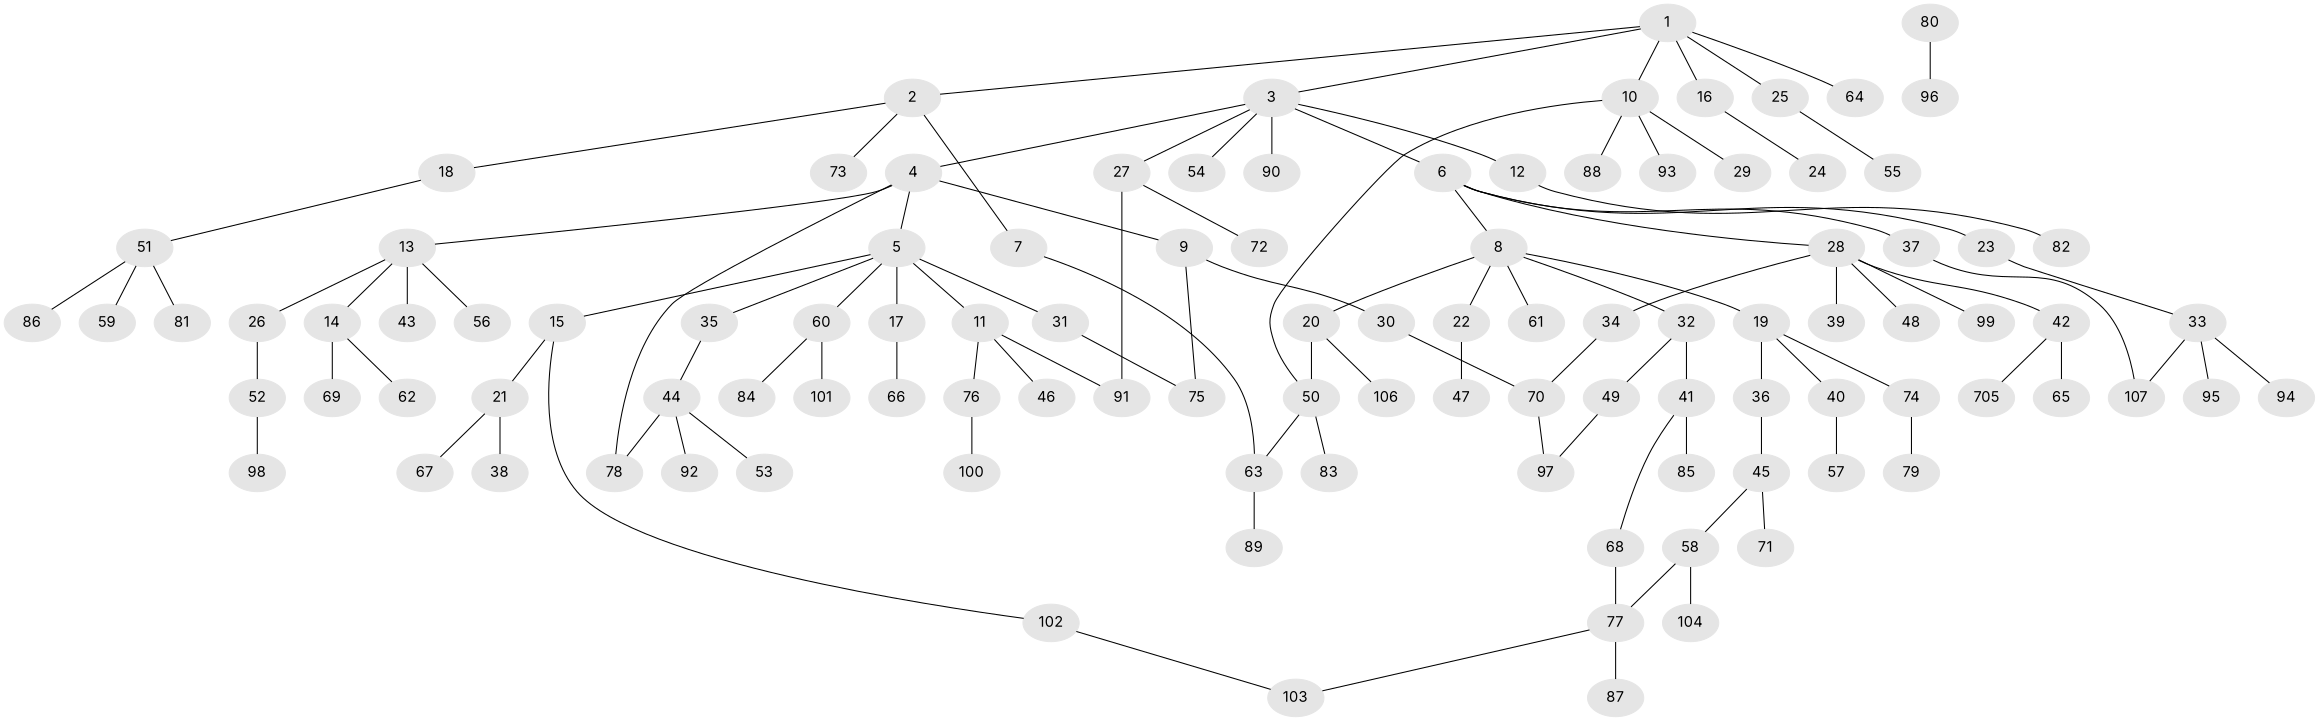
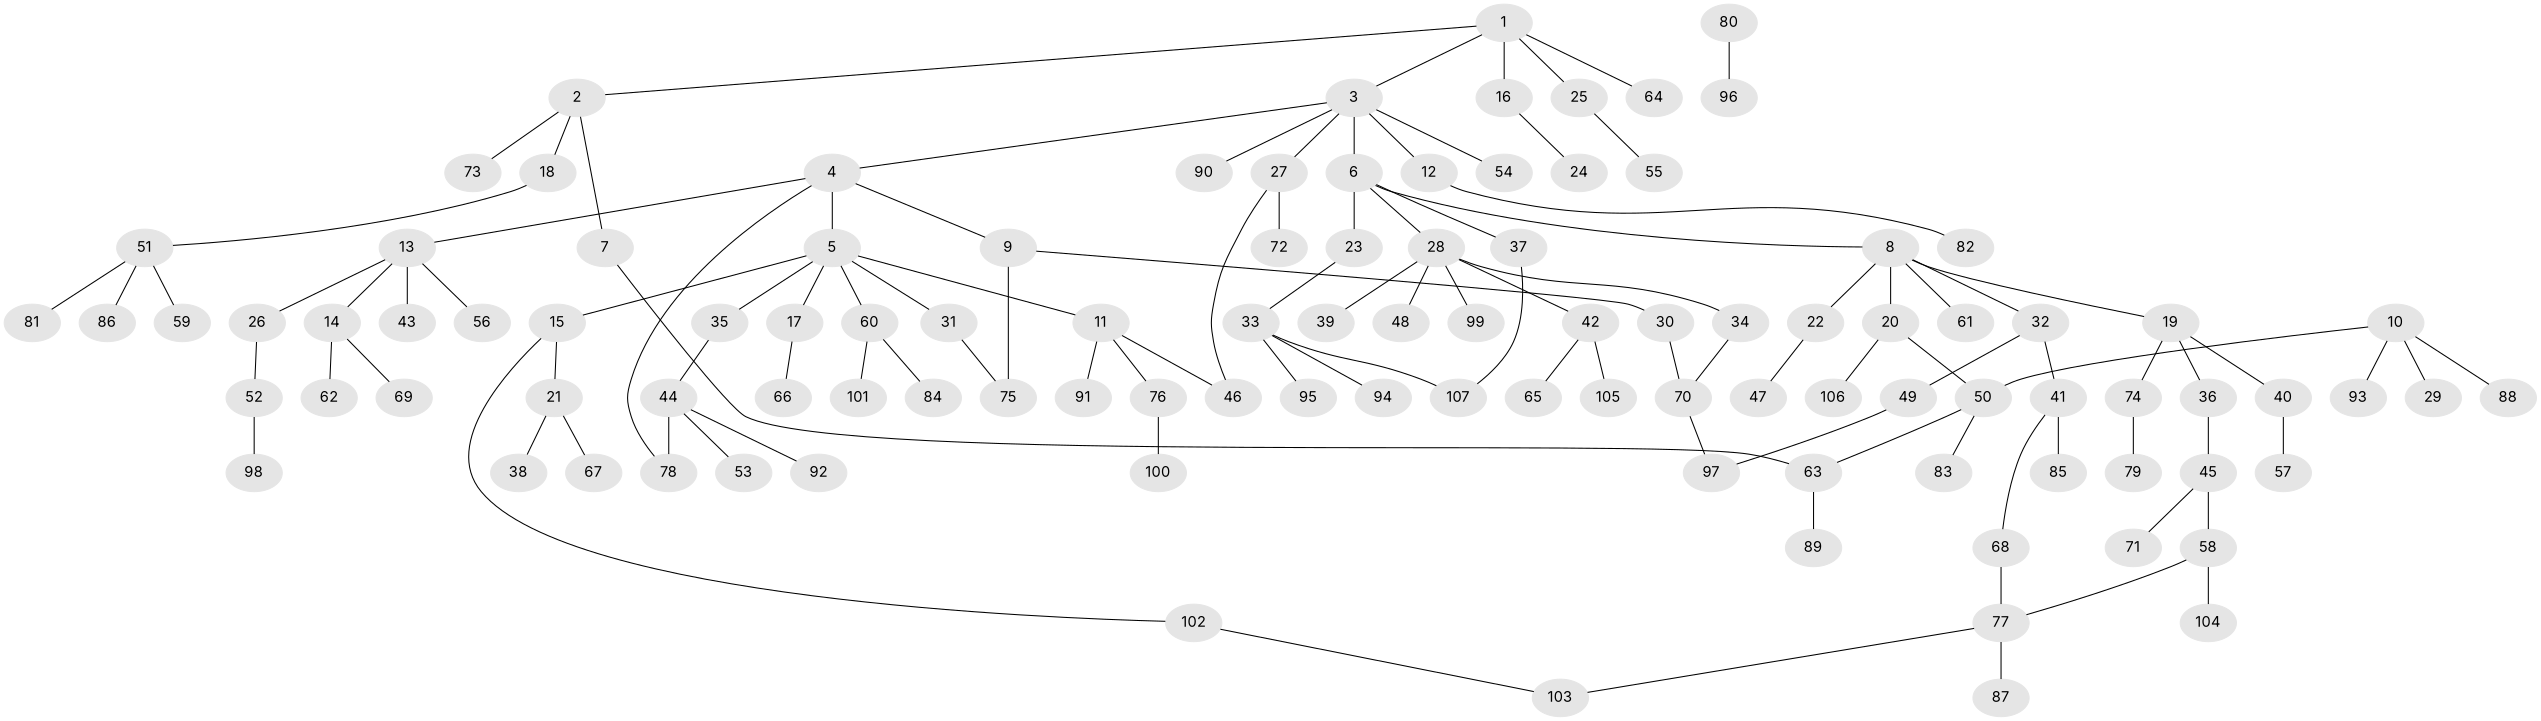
(1649, 60) -> none
(1122, 281) -> (1219, 280)
(1986, 398) -> (1608, 398)
